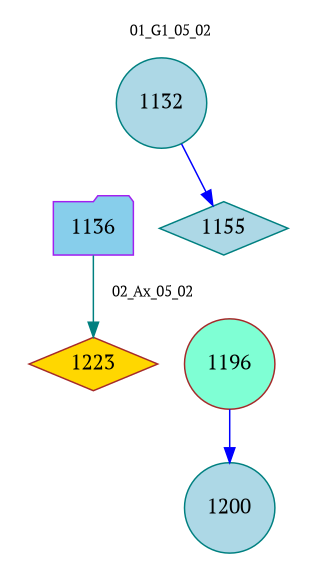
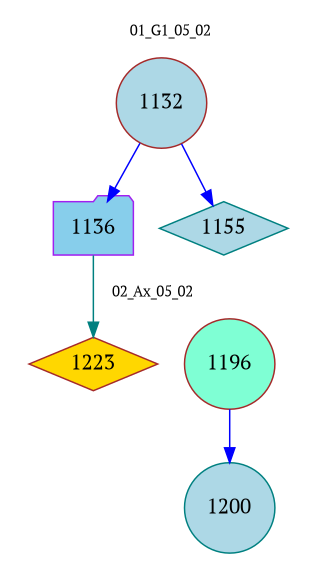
(162, 103) -> (162, 103)
none -> (127, 166)
